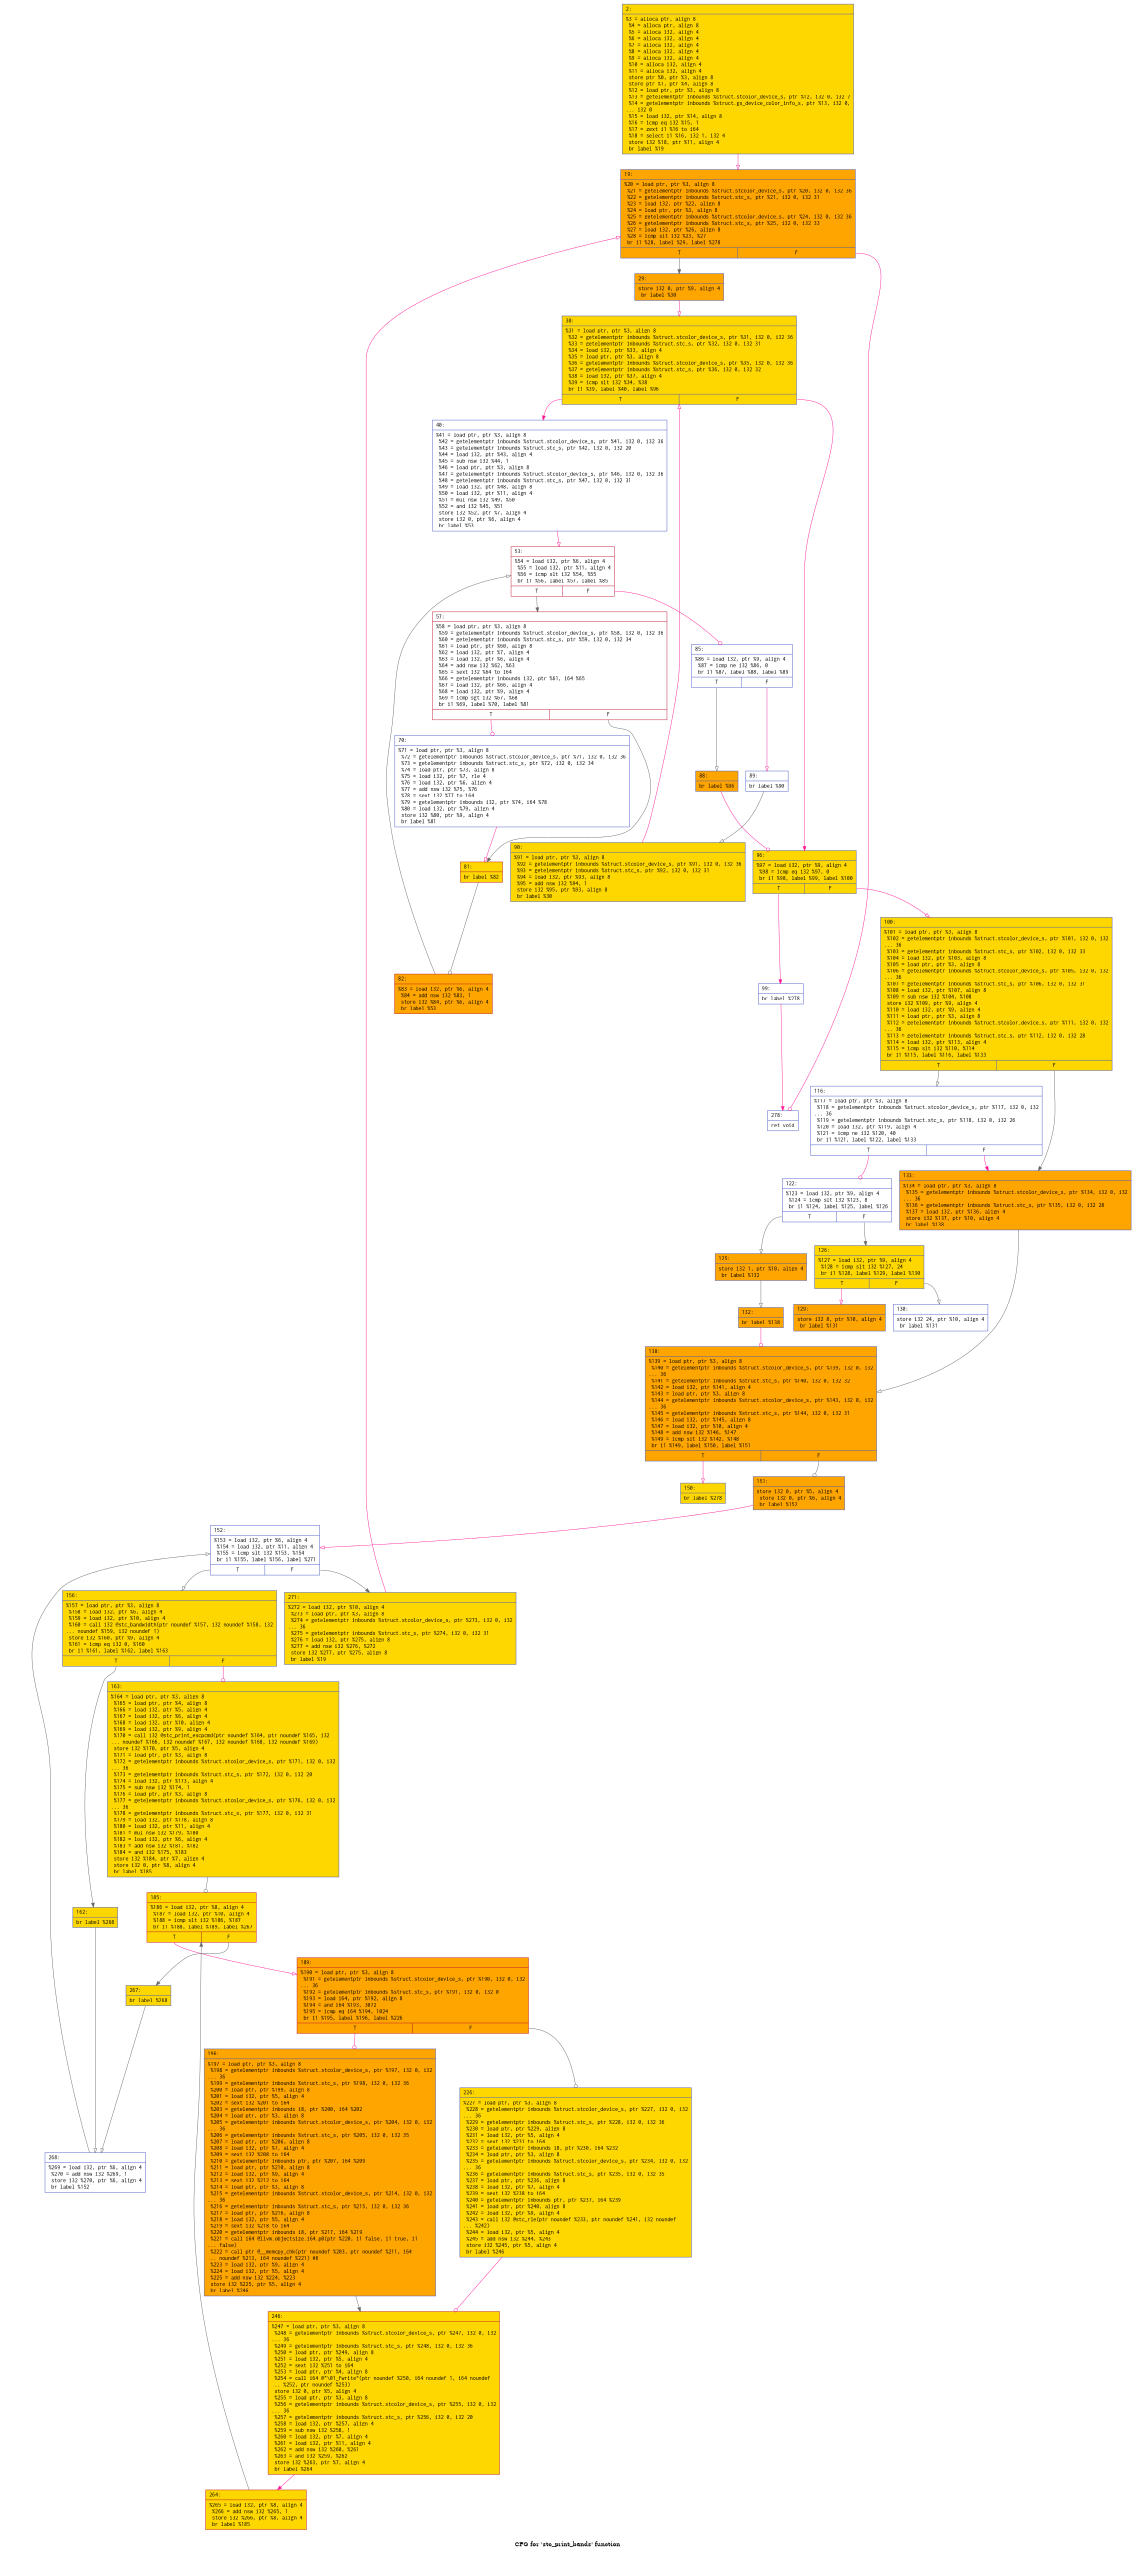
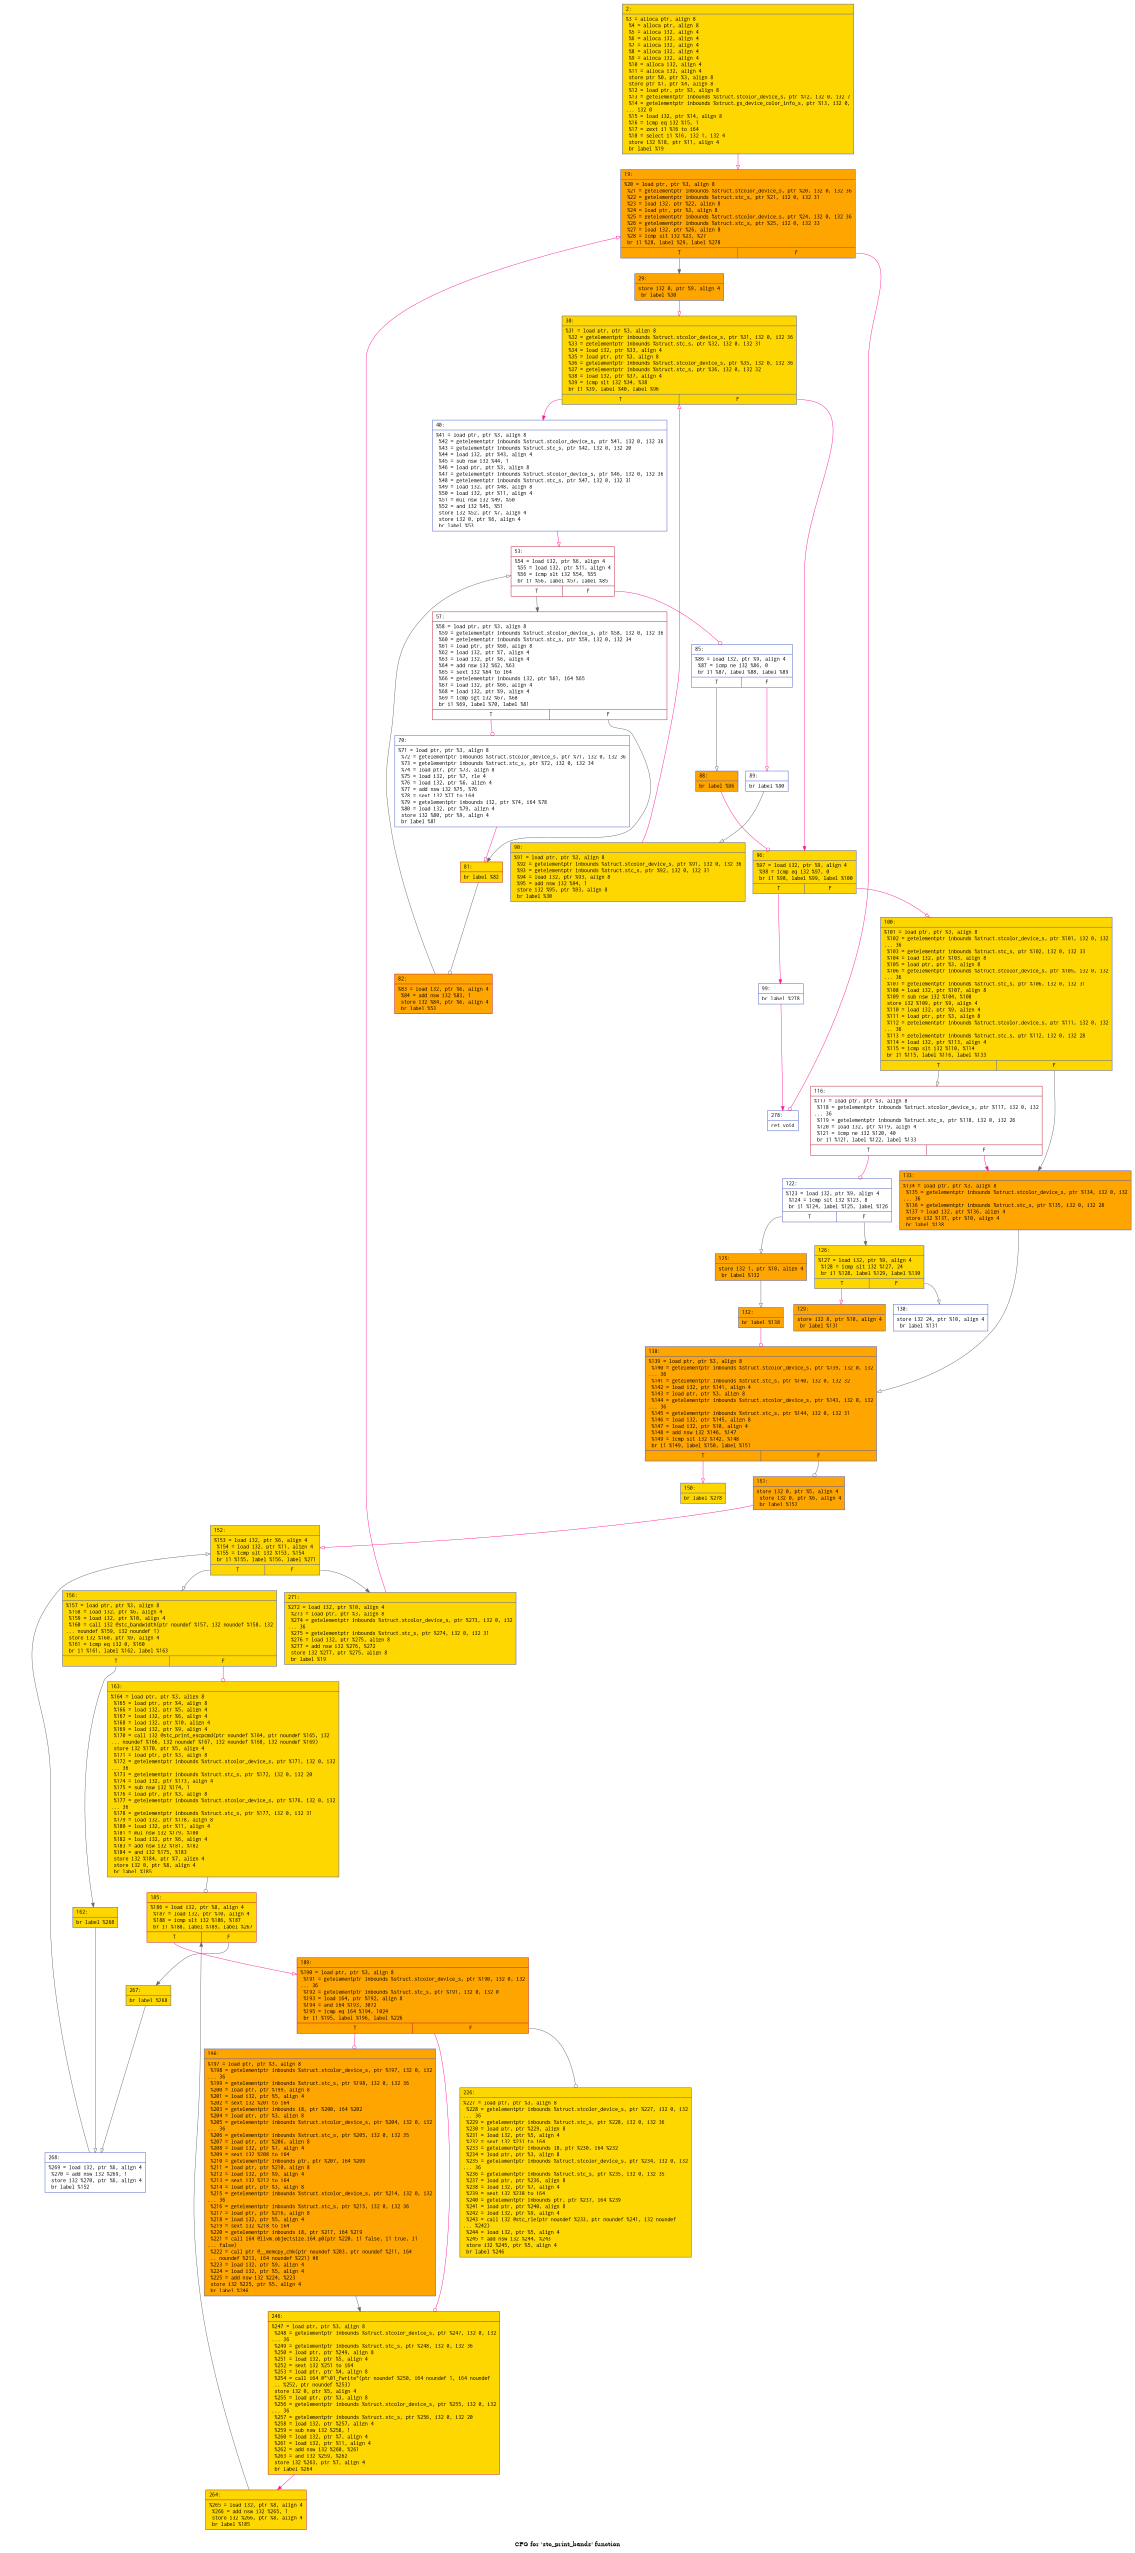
(926, 1121) -> (926, 1121)
(265, 1550) -> (265, 1550)
(480, 2283) -> (450, 2171)
